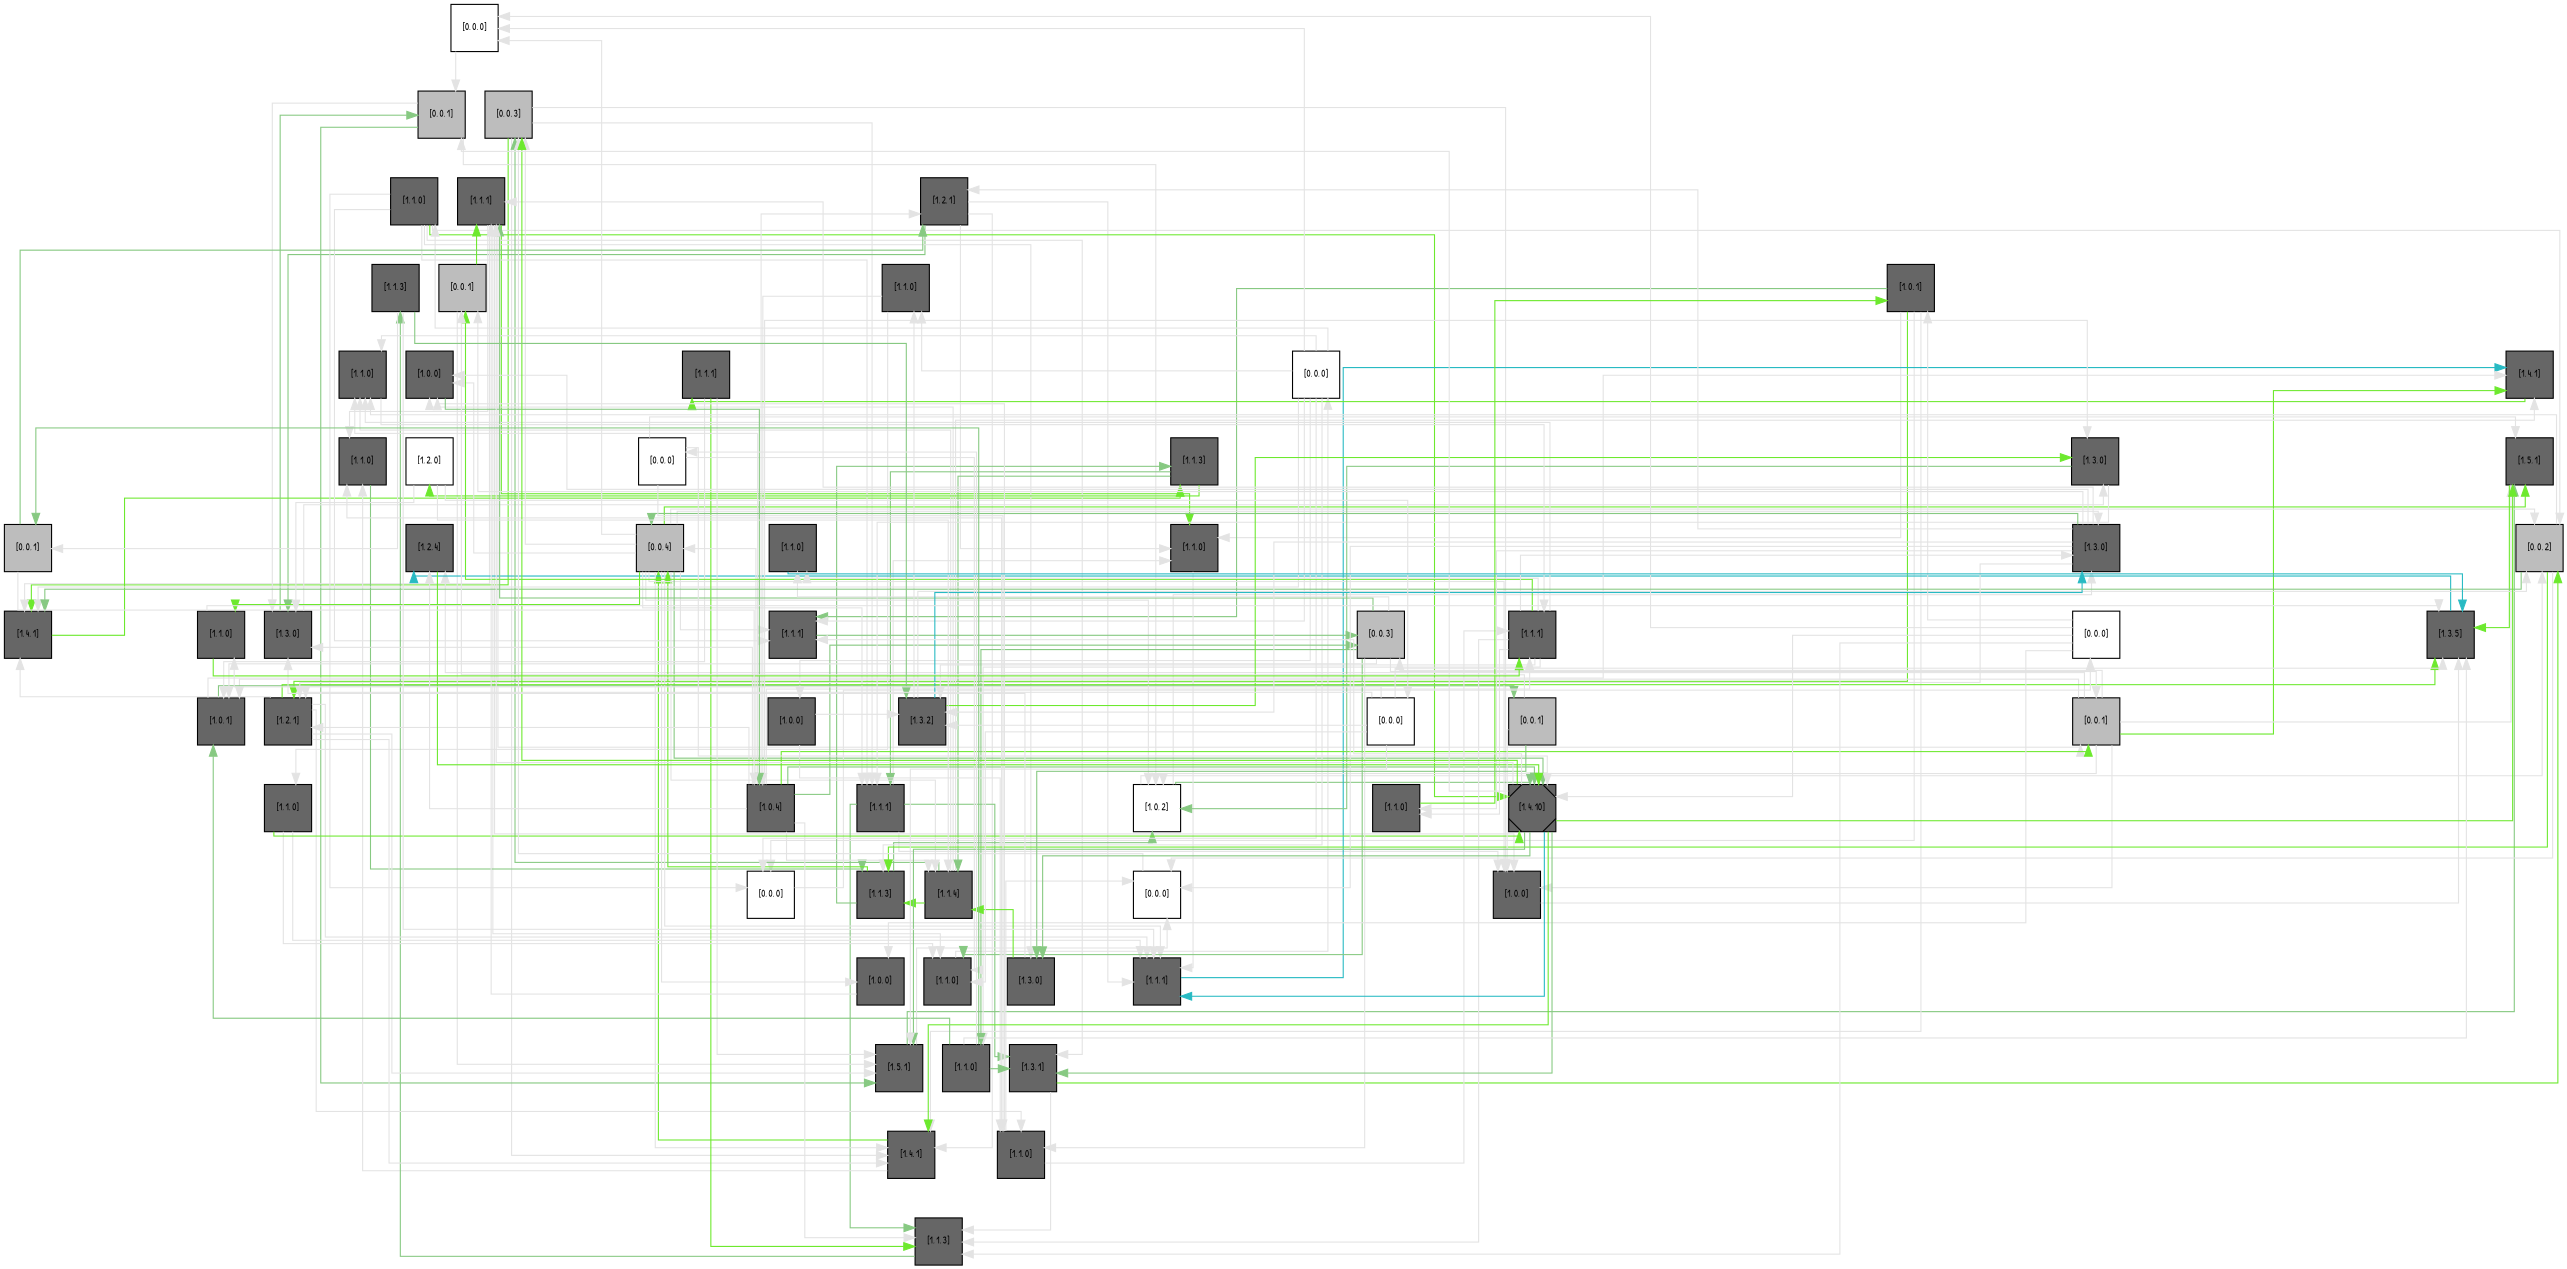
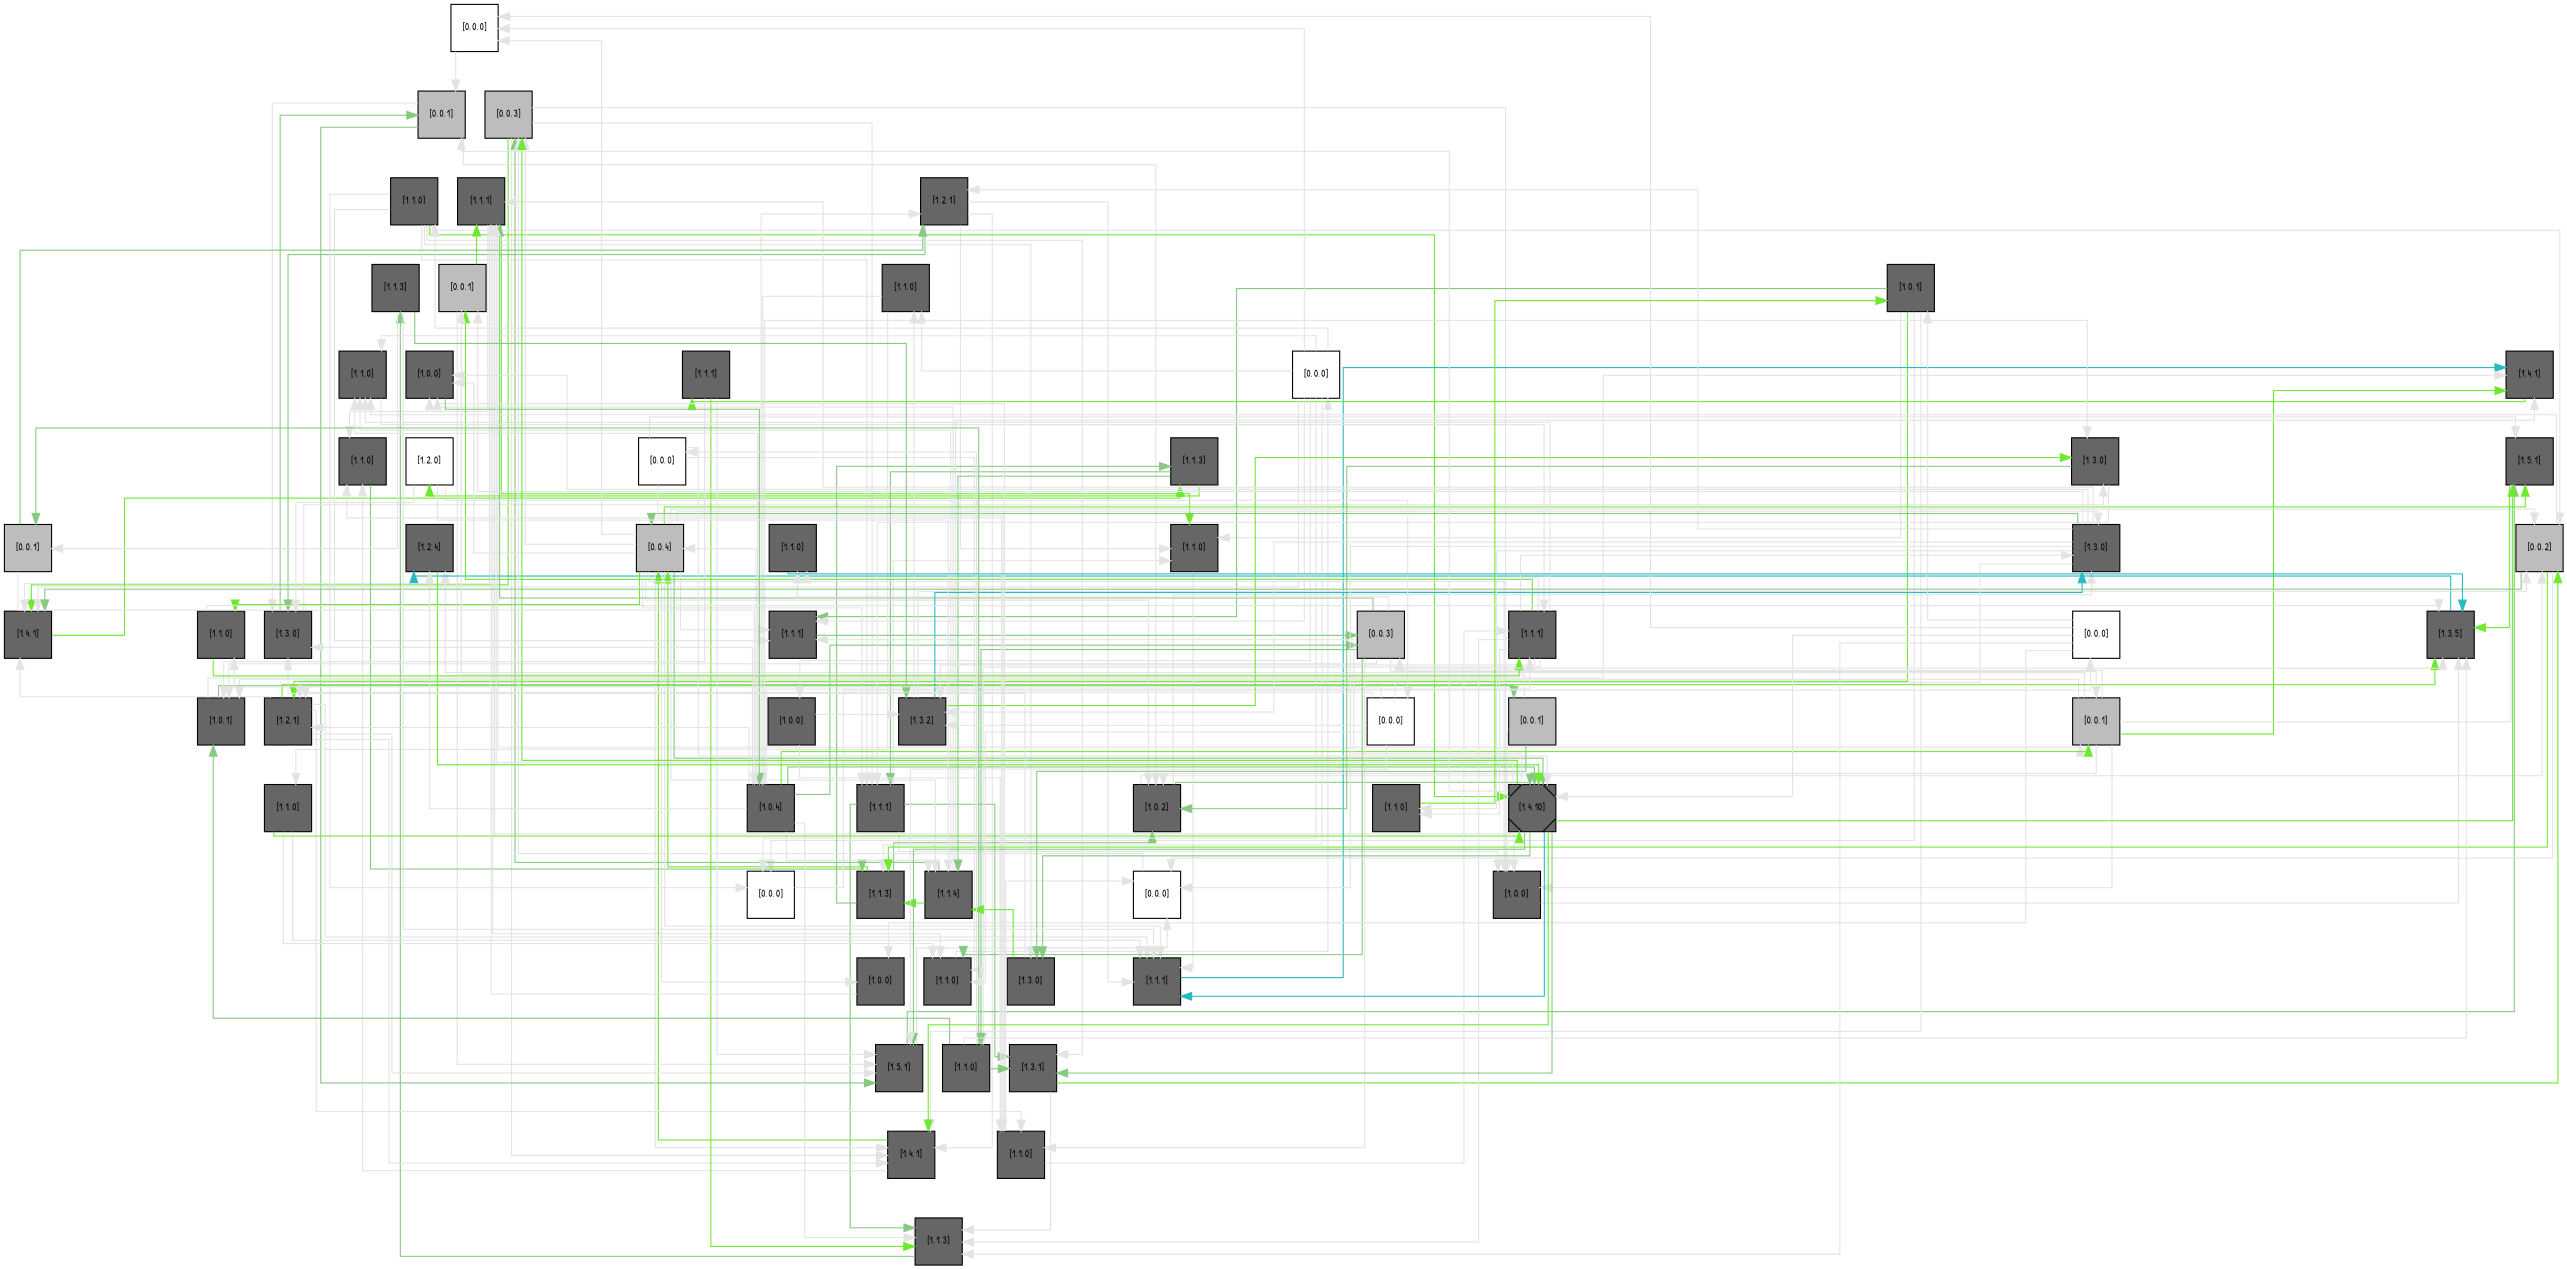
(1157, 808) -> (1157, 808)
